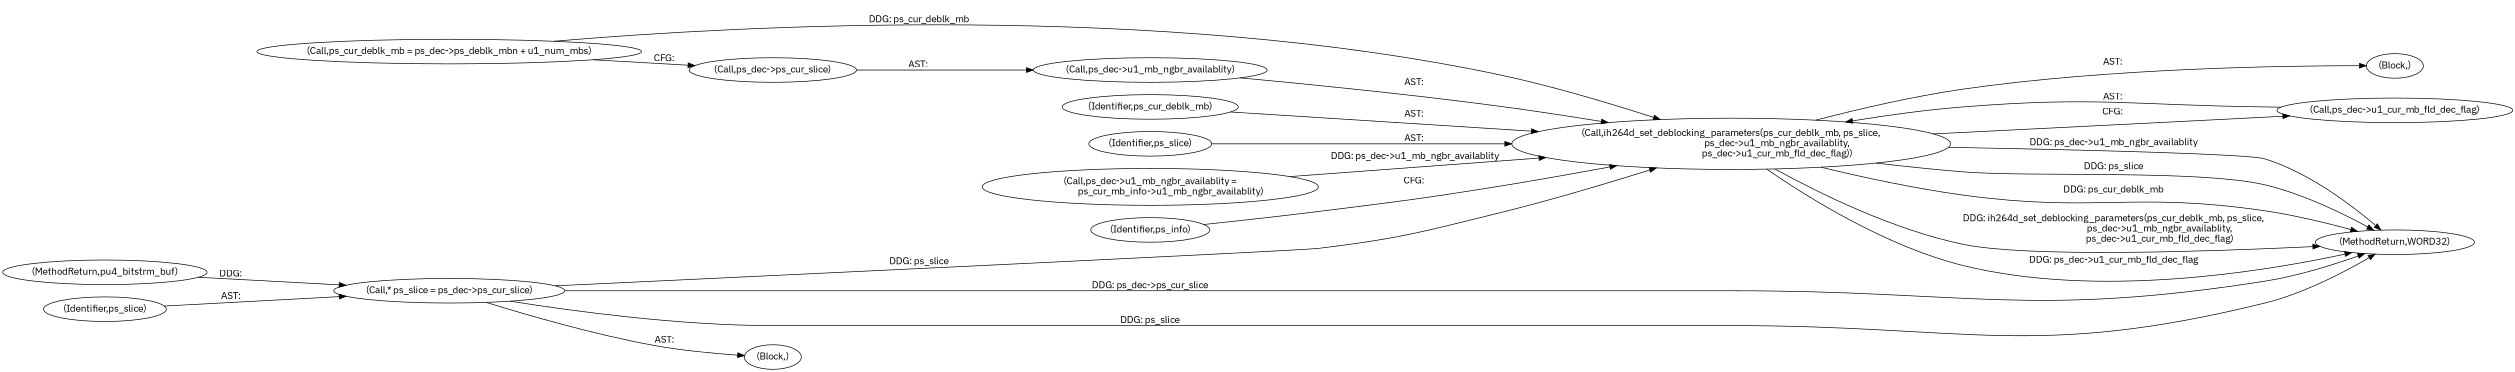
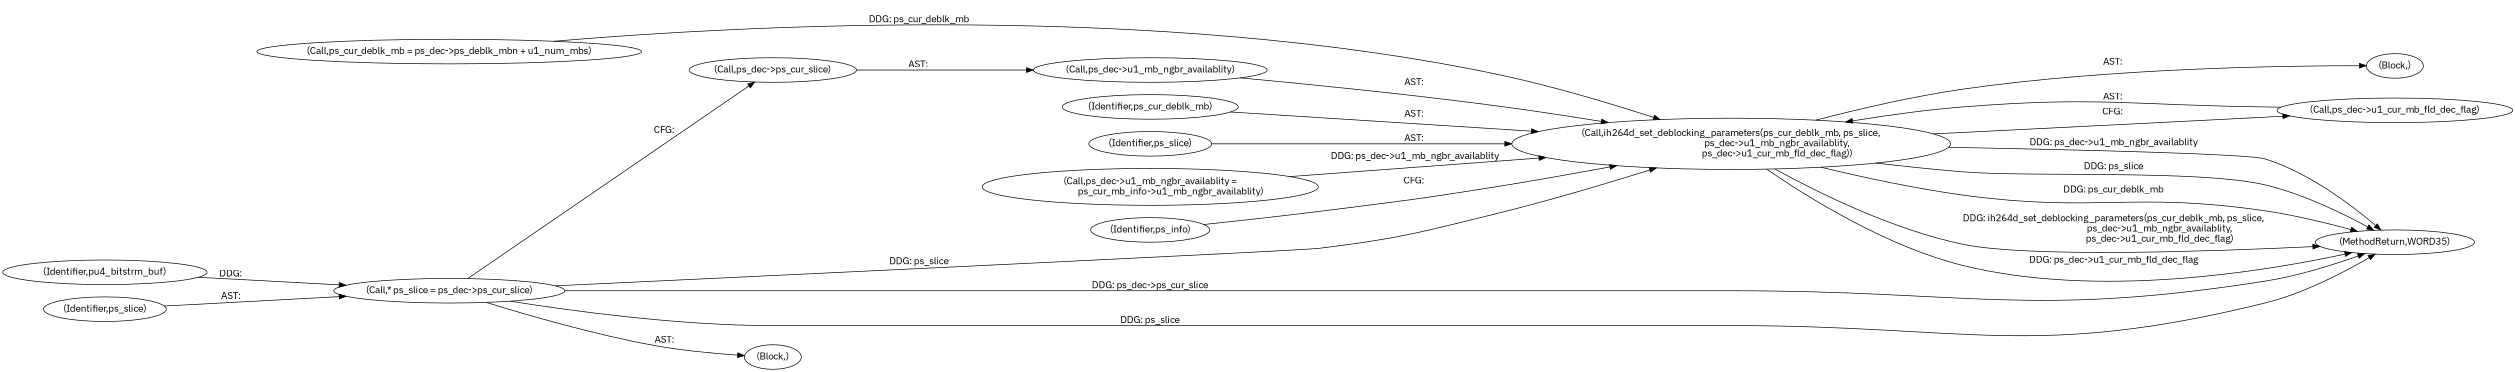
(640, 62) -> (608, 182)
(2395, 242) -> (2395, 242)
(105, 272) -> (105, 272)
